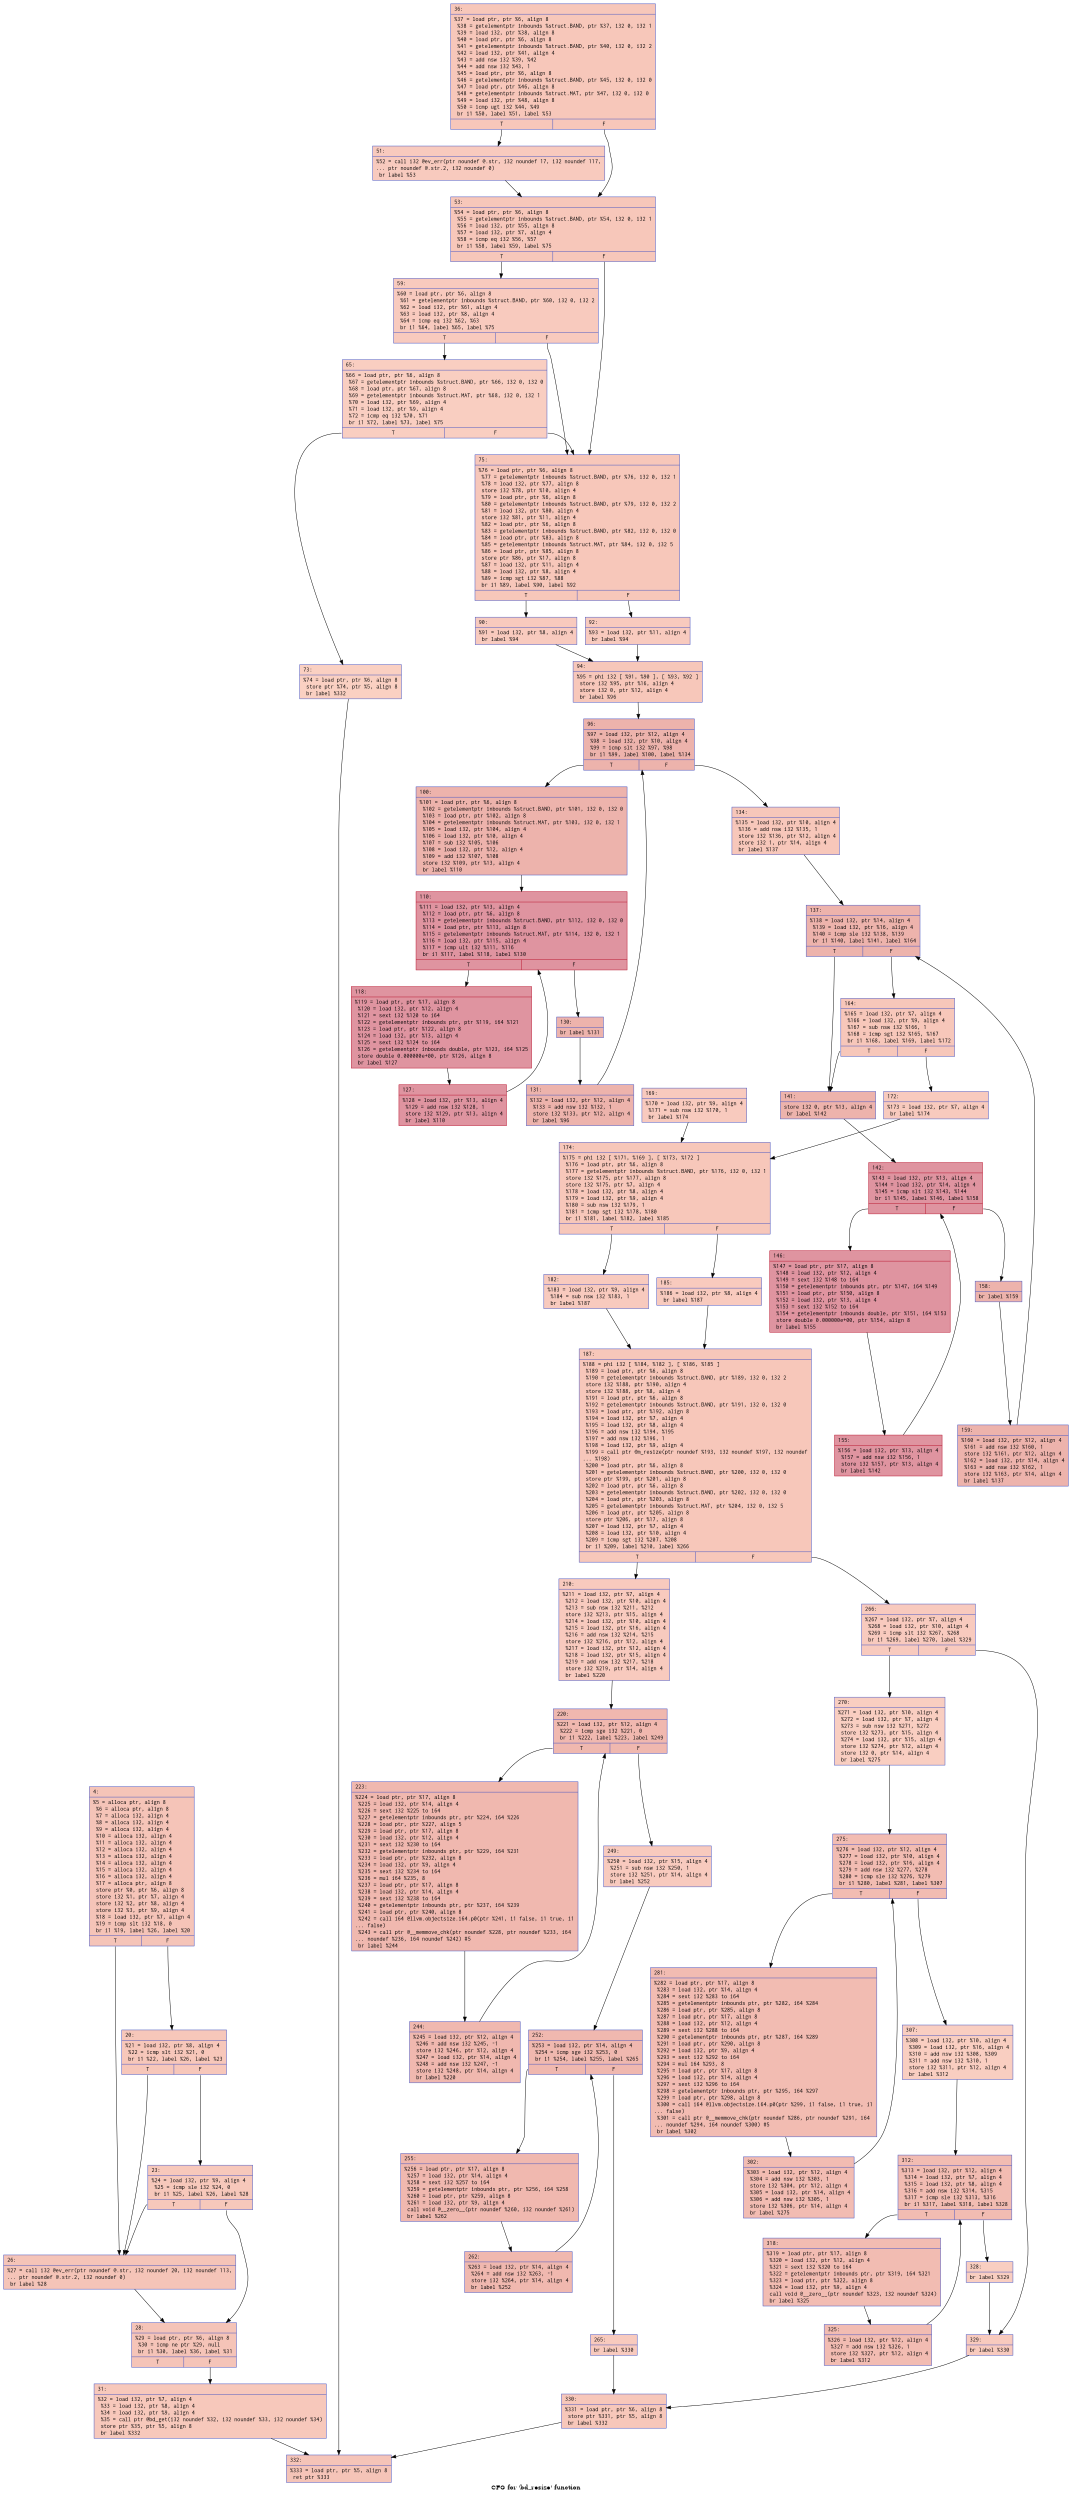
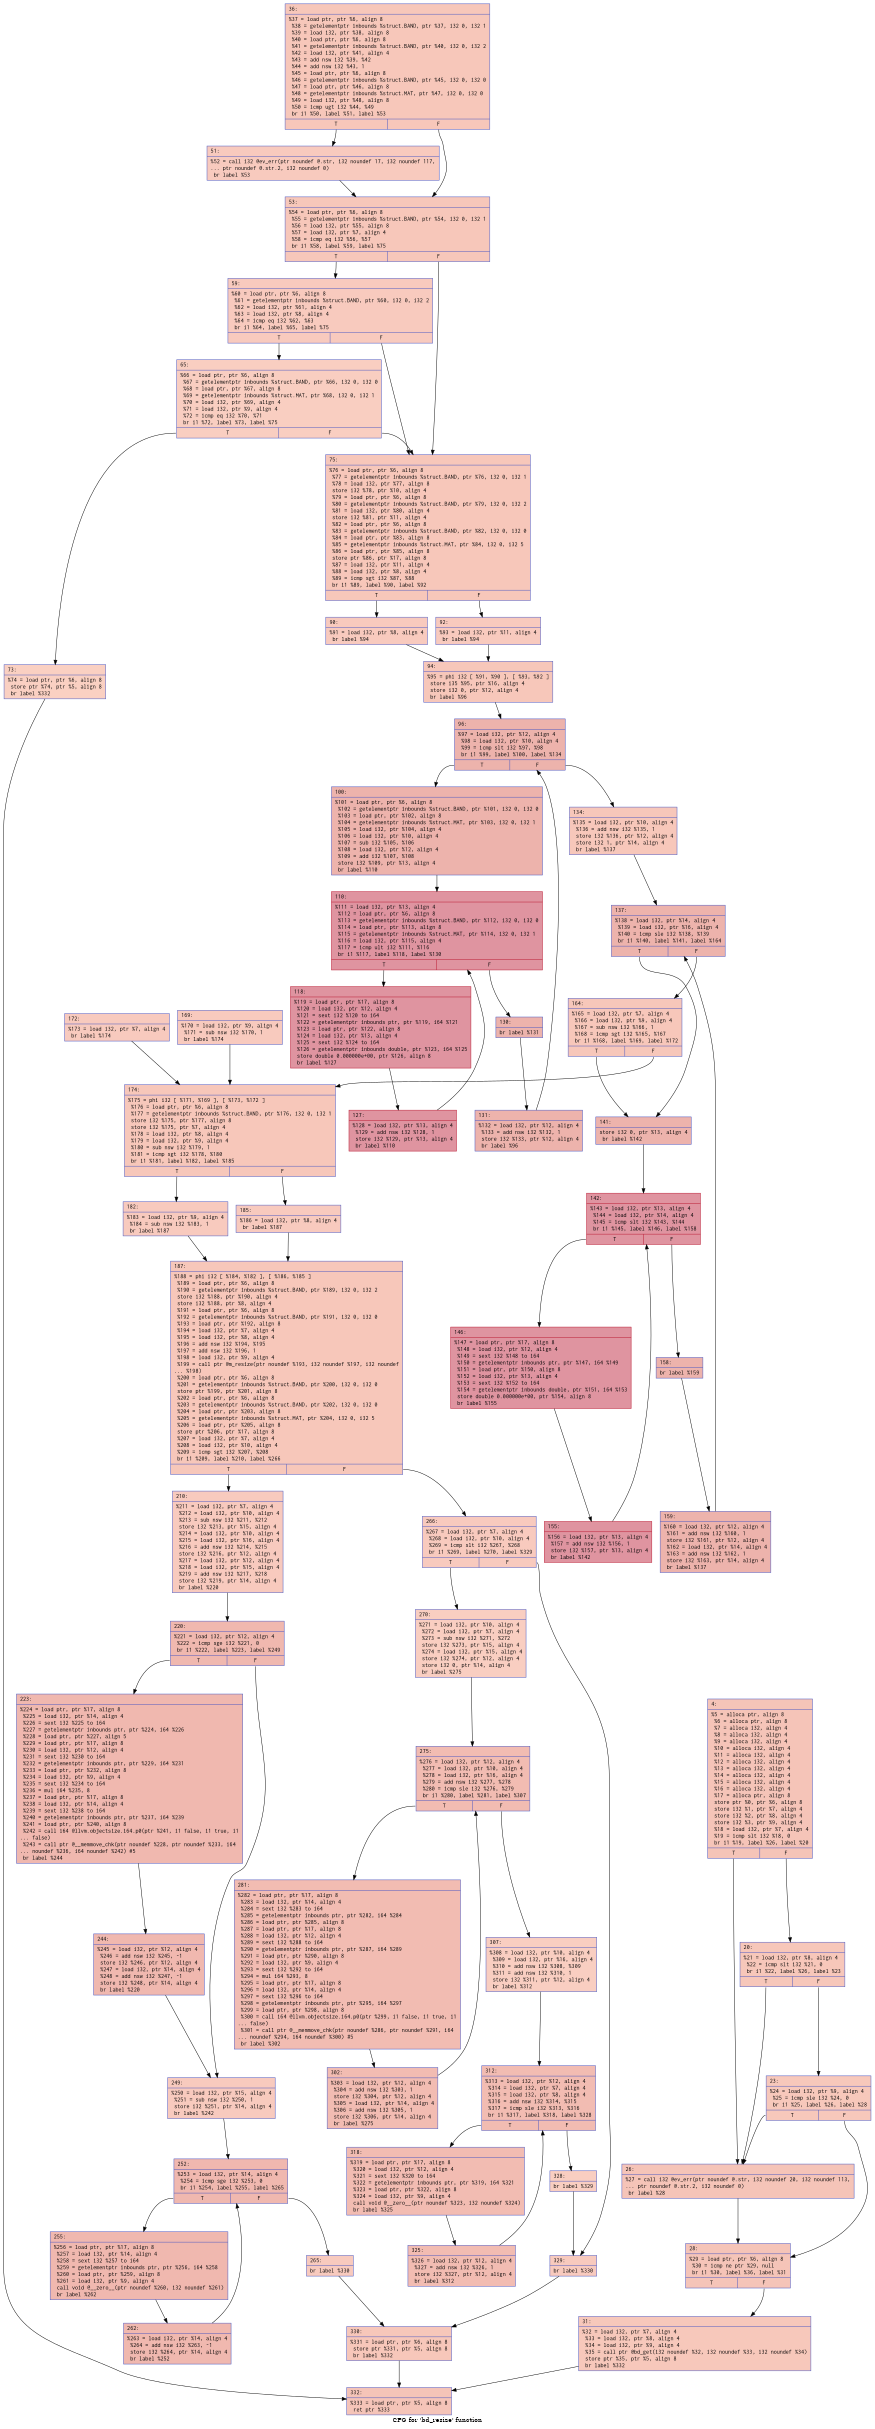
(625, 683) -> (476, 683)
(927, 1072) -> (499, 1081)
(629, 1881) -> (193, 2113)
(593, 1922) -> (187, 2034)
